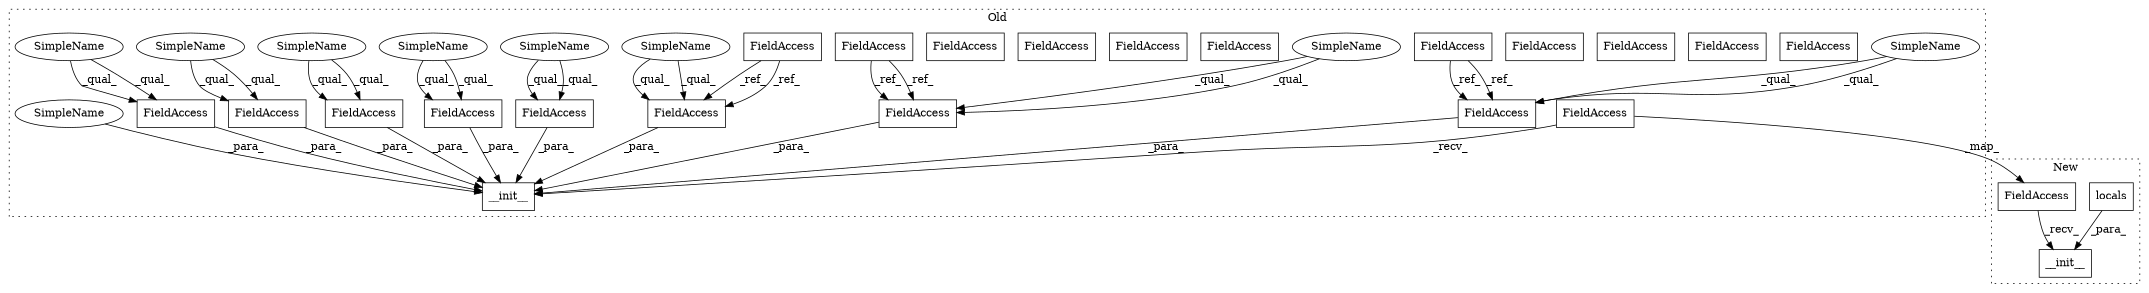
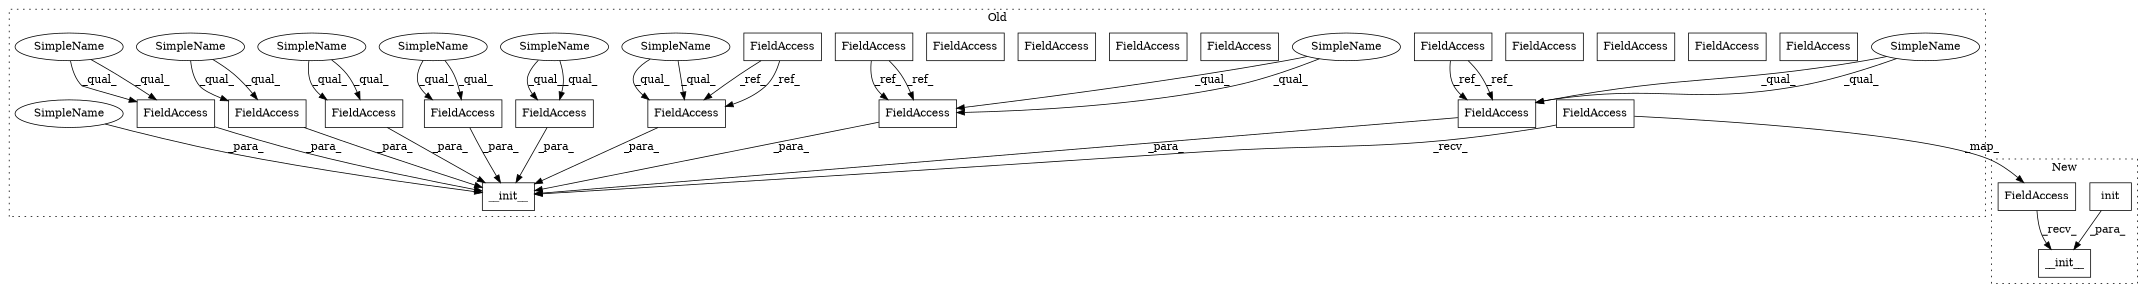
(2111, 197) -> (2111, 197)
